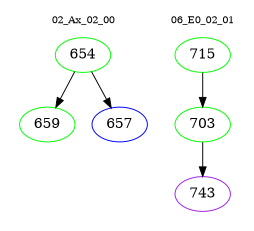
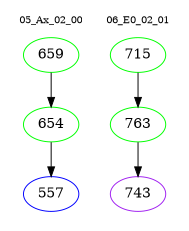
(83, 21) -> (51, 21)
(68, 85) -> (51, 85)
(120, 125) -> (51, 194)
(203, 125) -> (138, 125)
